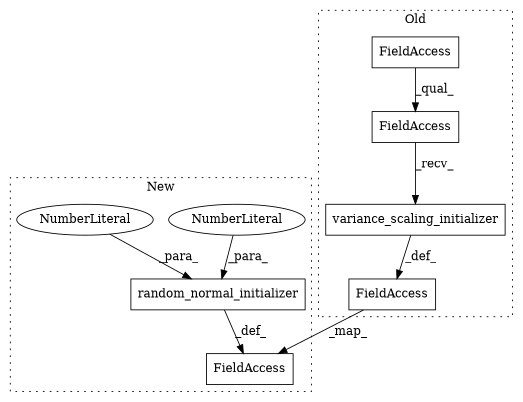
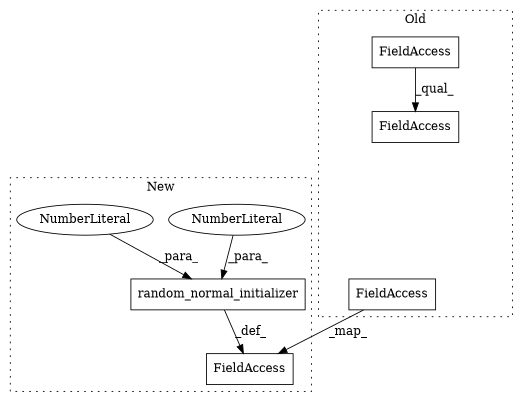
(415, 220) -> none
